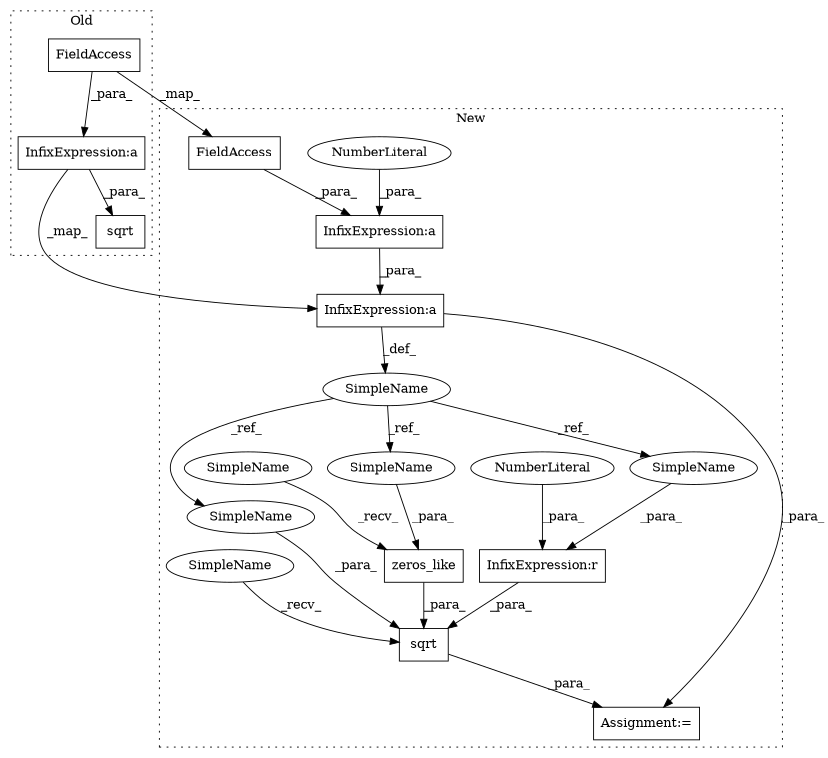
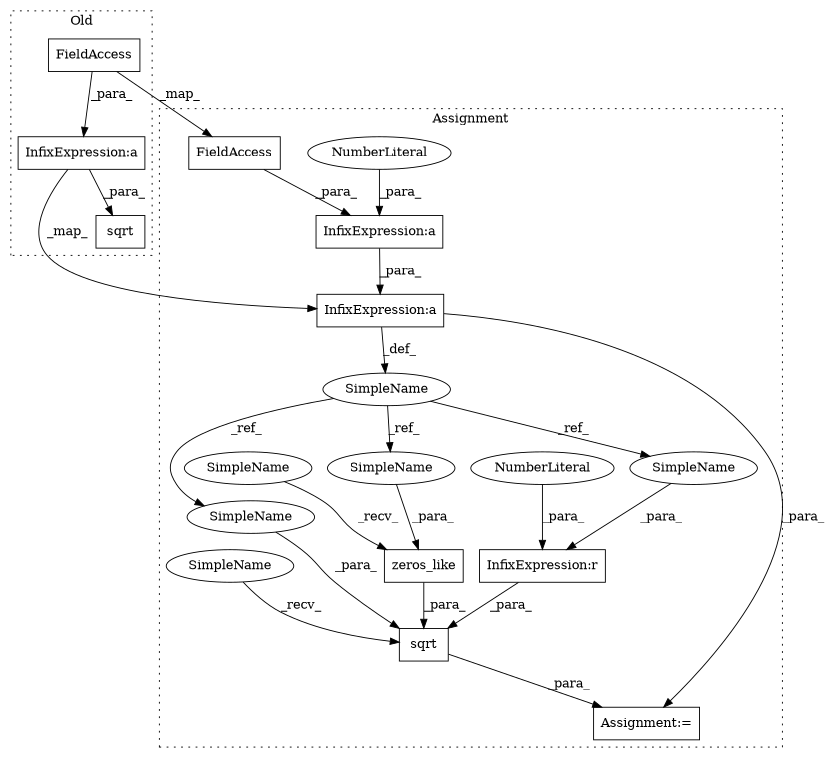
(471, 119) -> (471, 119)
